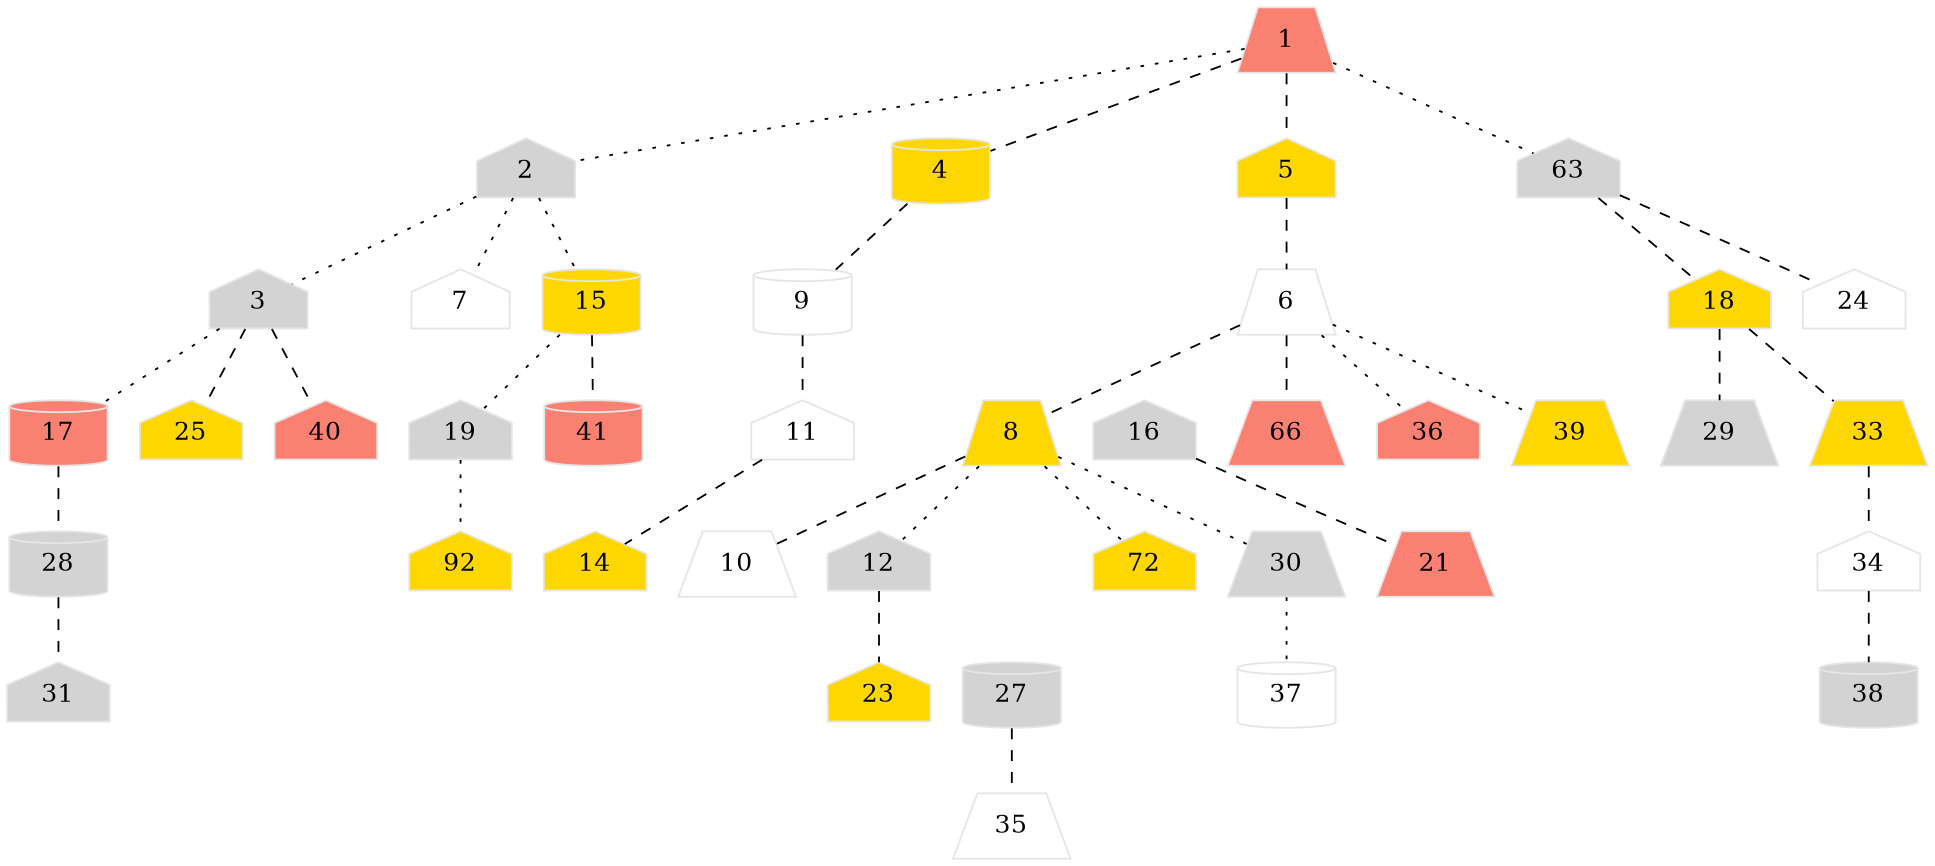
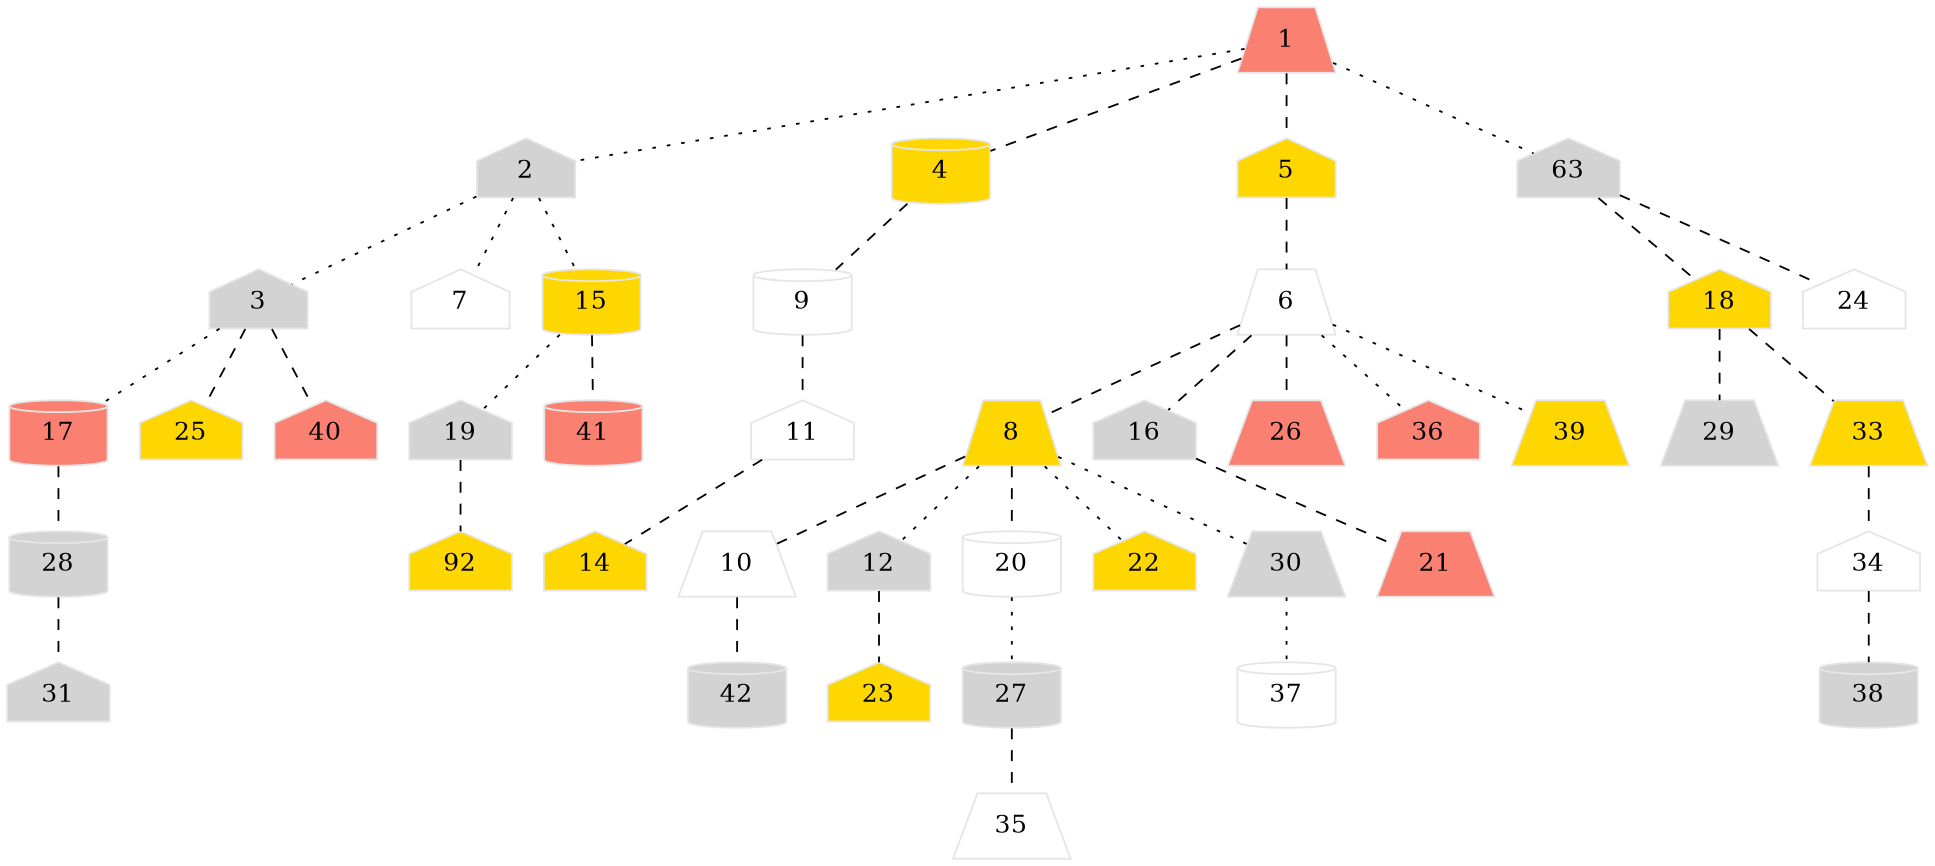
none -> (1210, 373)
(1287, 433) -> (1287, 433)
(461, 496) -> (461, 496)
none -> (1012, 564)
(1145, 564) -> (1145, 564)
none -> (737, 695)
